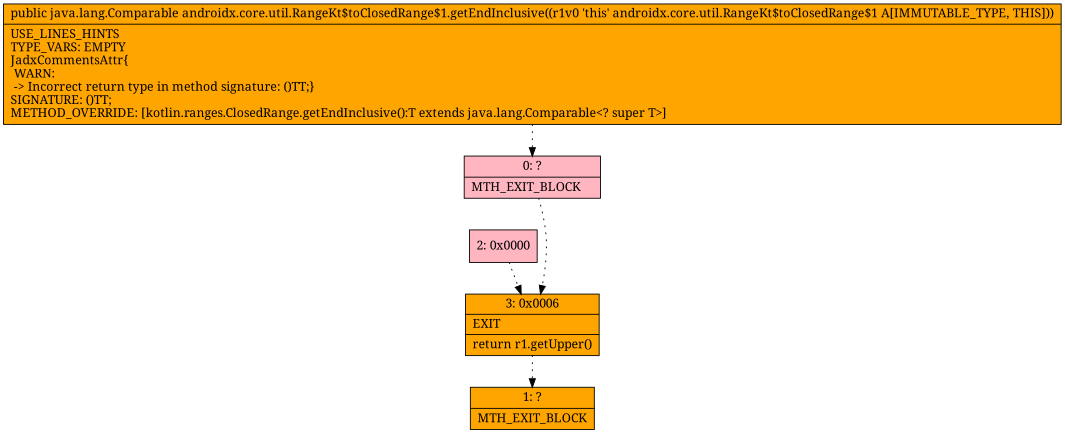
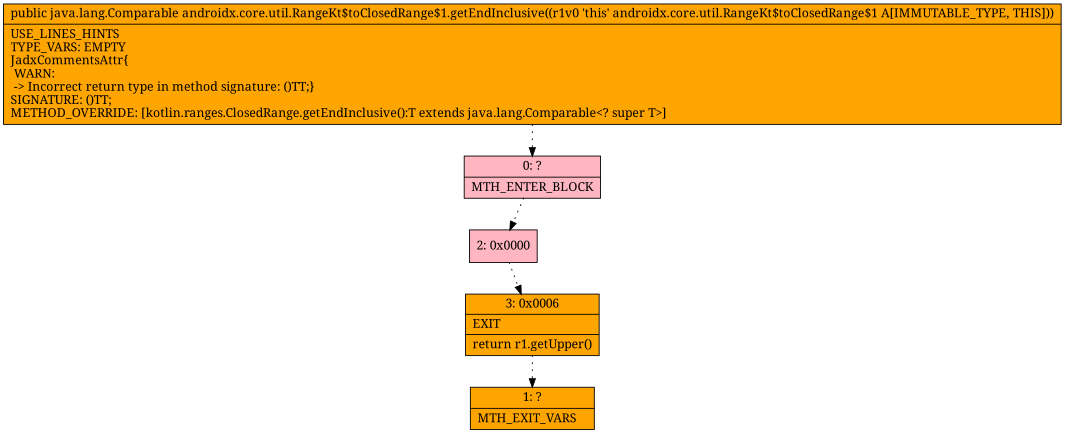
(526, 187) -> (532, 187)
(546, 241) -> (519, 210)
(532, 418) -> (527, 418)
